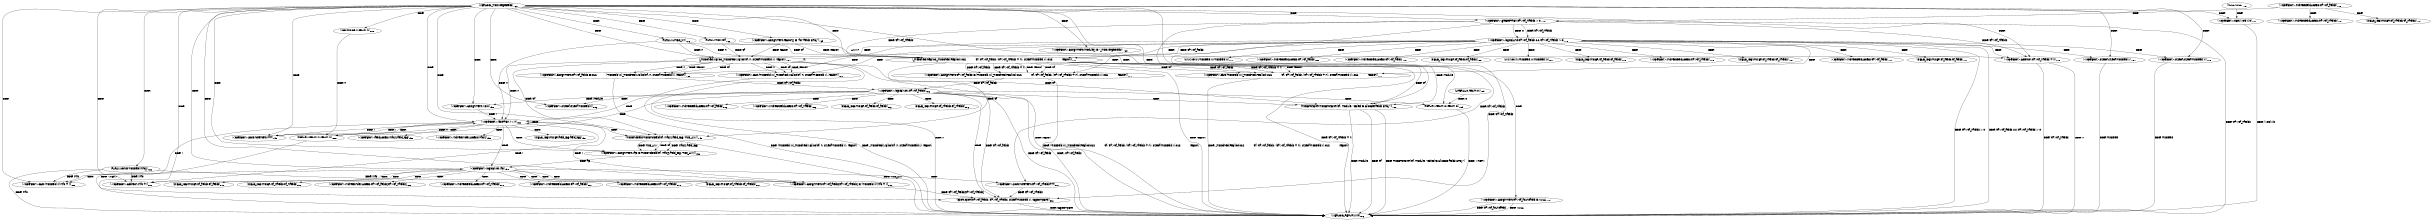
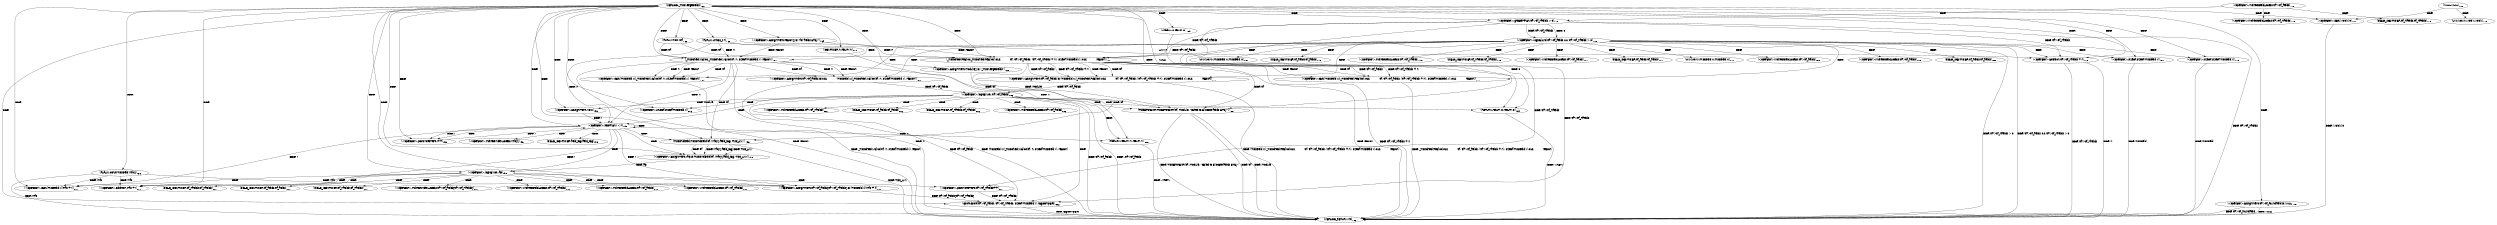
none -> (945, 8)
none -> (2469, 21)
(1150, 60) -> (1163, 60)
(385, 138) -> none
